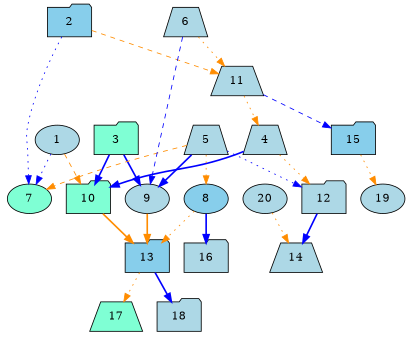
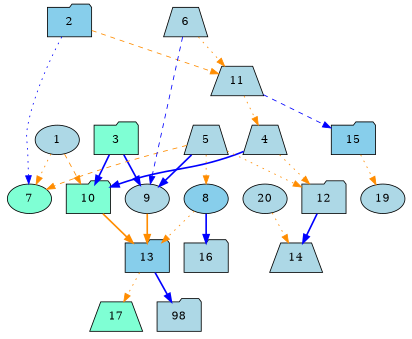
(45, 165) -> (45, 165)
(261, 167) -> (261, 167)
(179, 317) -> (179, 317)
